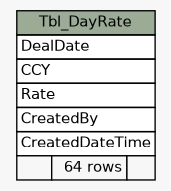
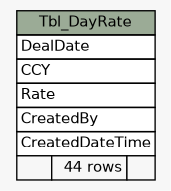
(93, 167) -> (93, 167)
